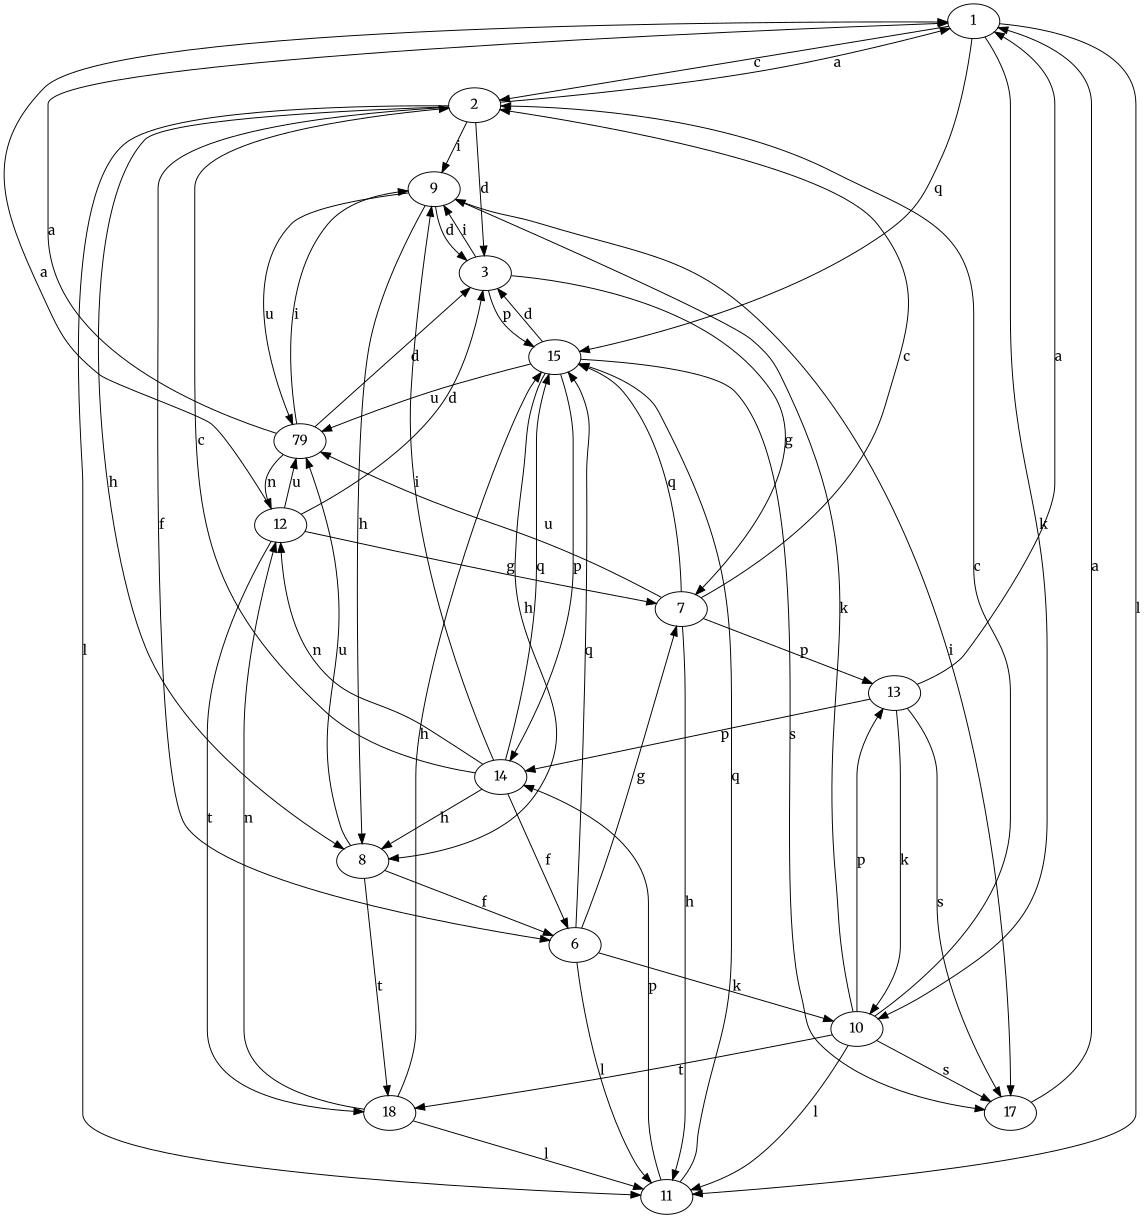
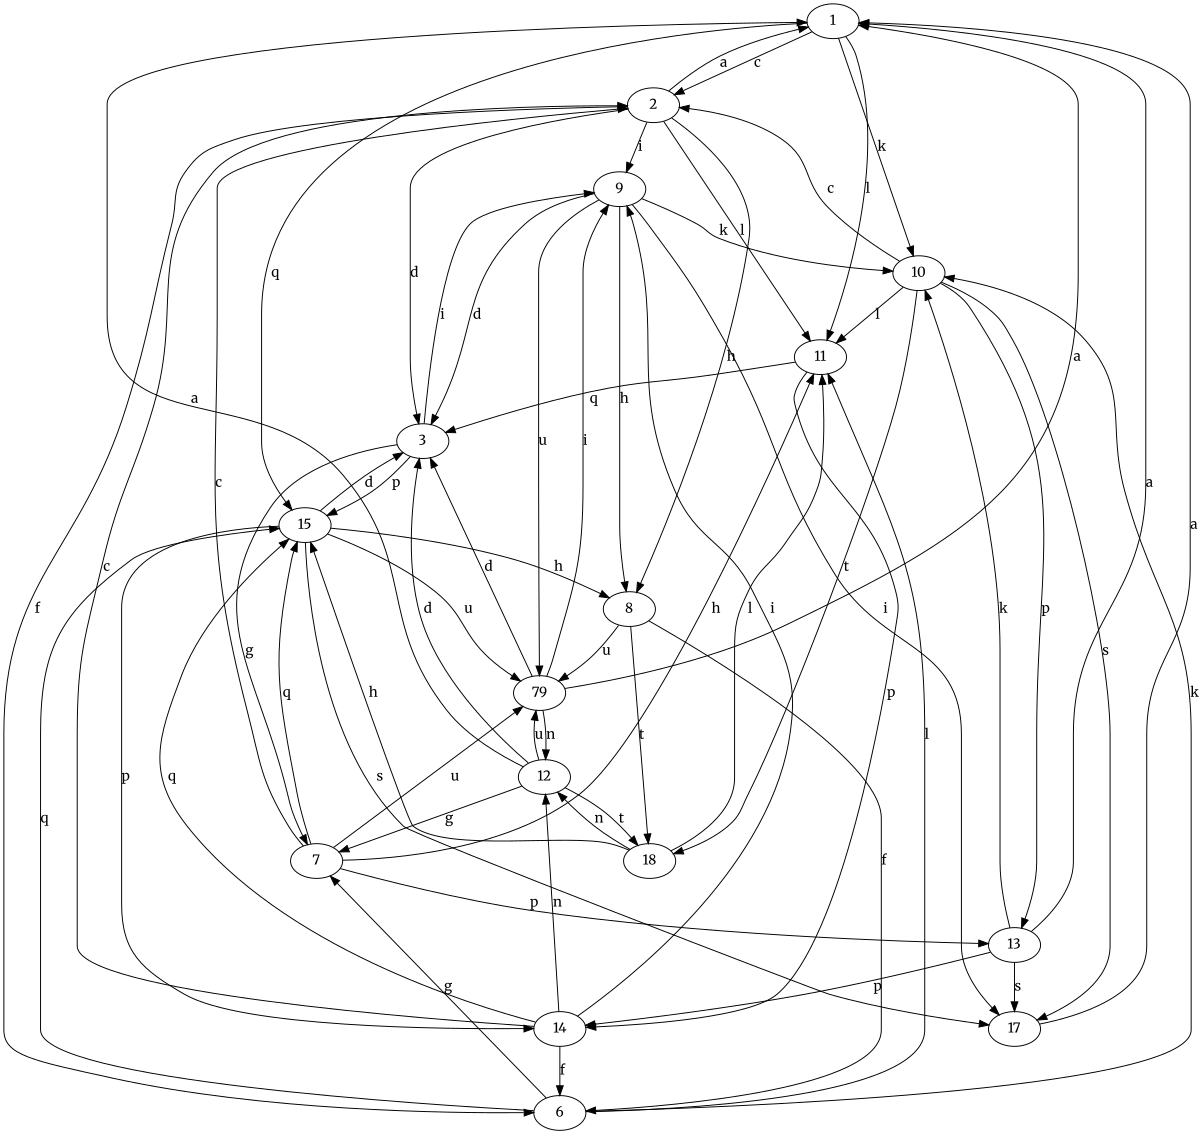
(834, 533) -> (757, 251)
(731, 752) -> (632, 384)
(436, 816) -> none
